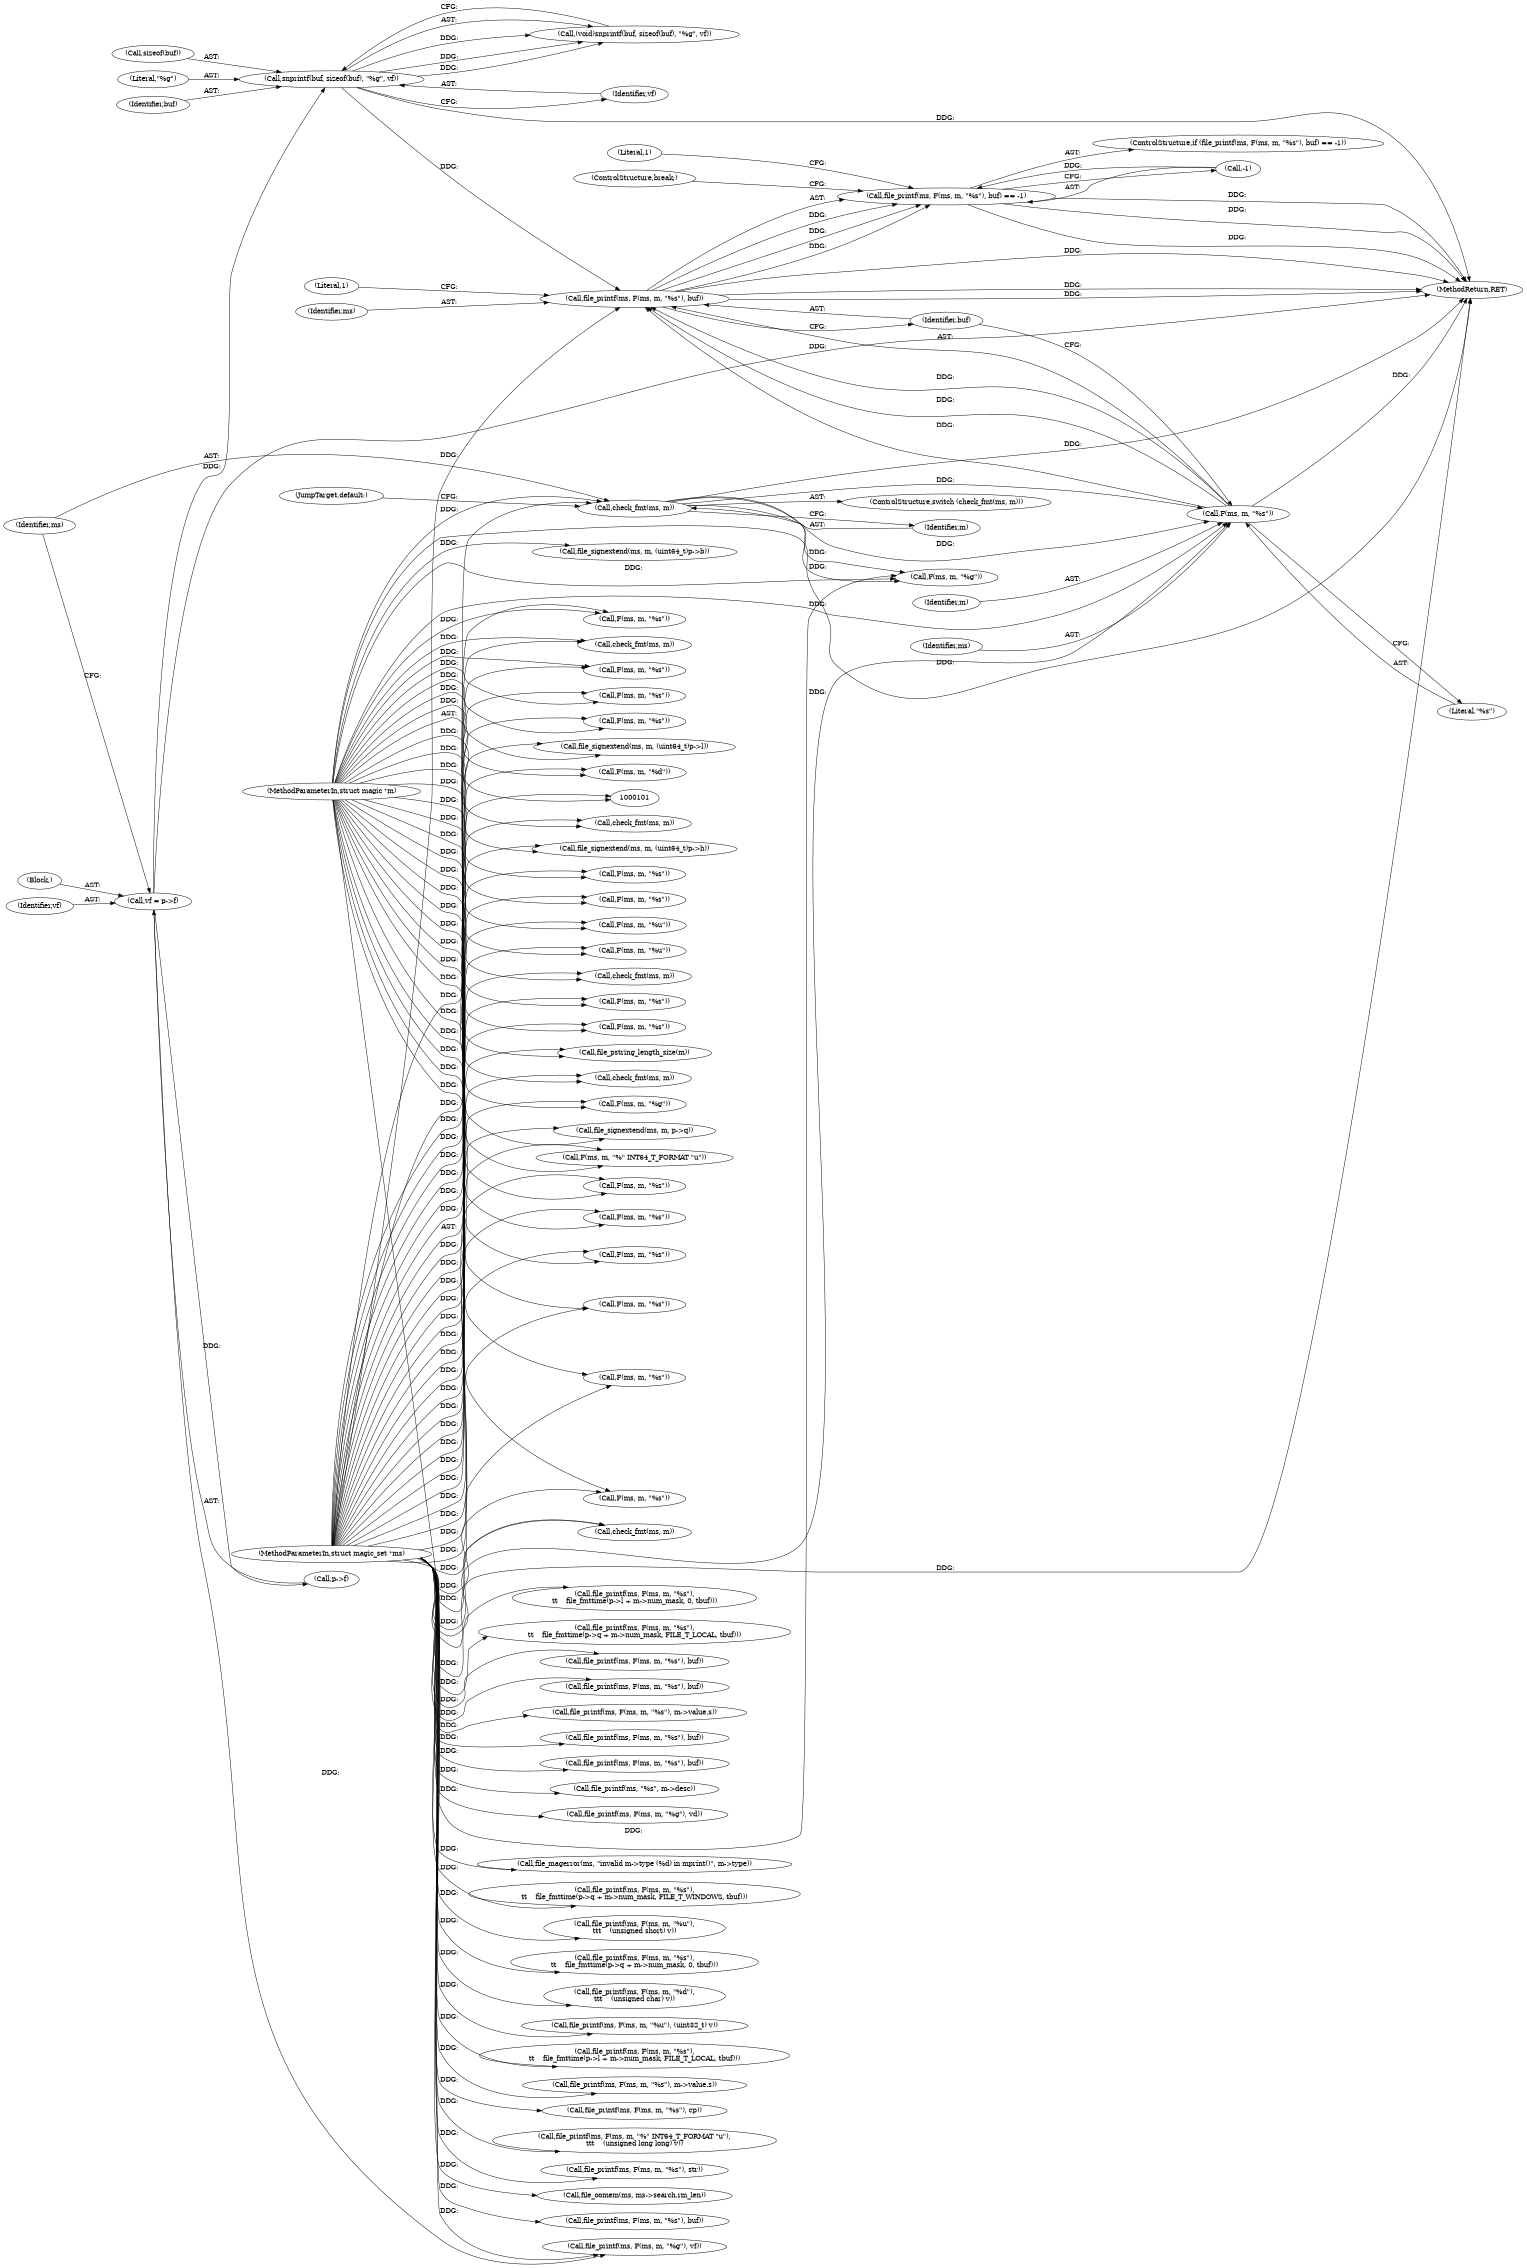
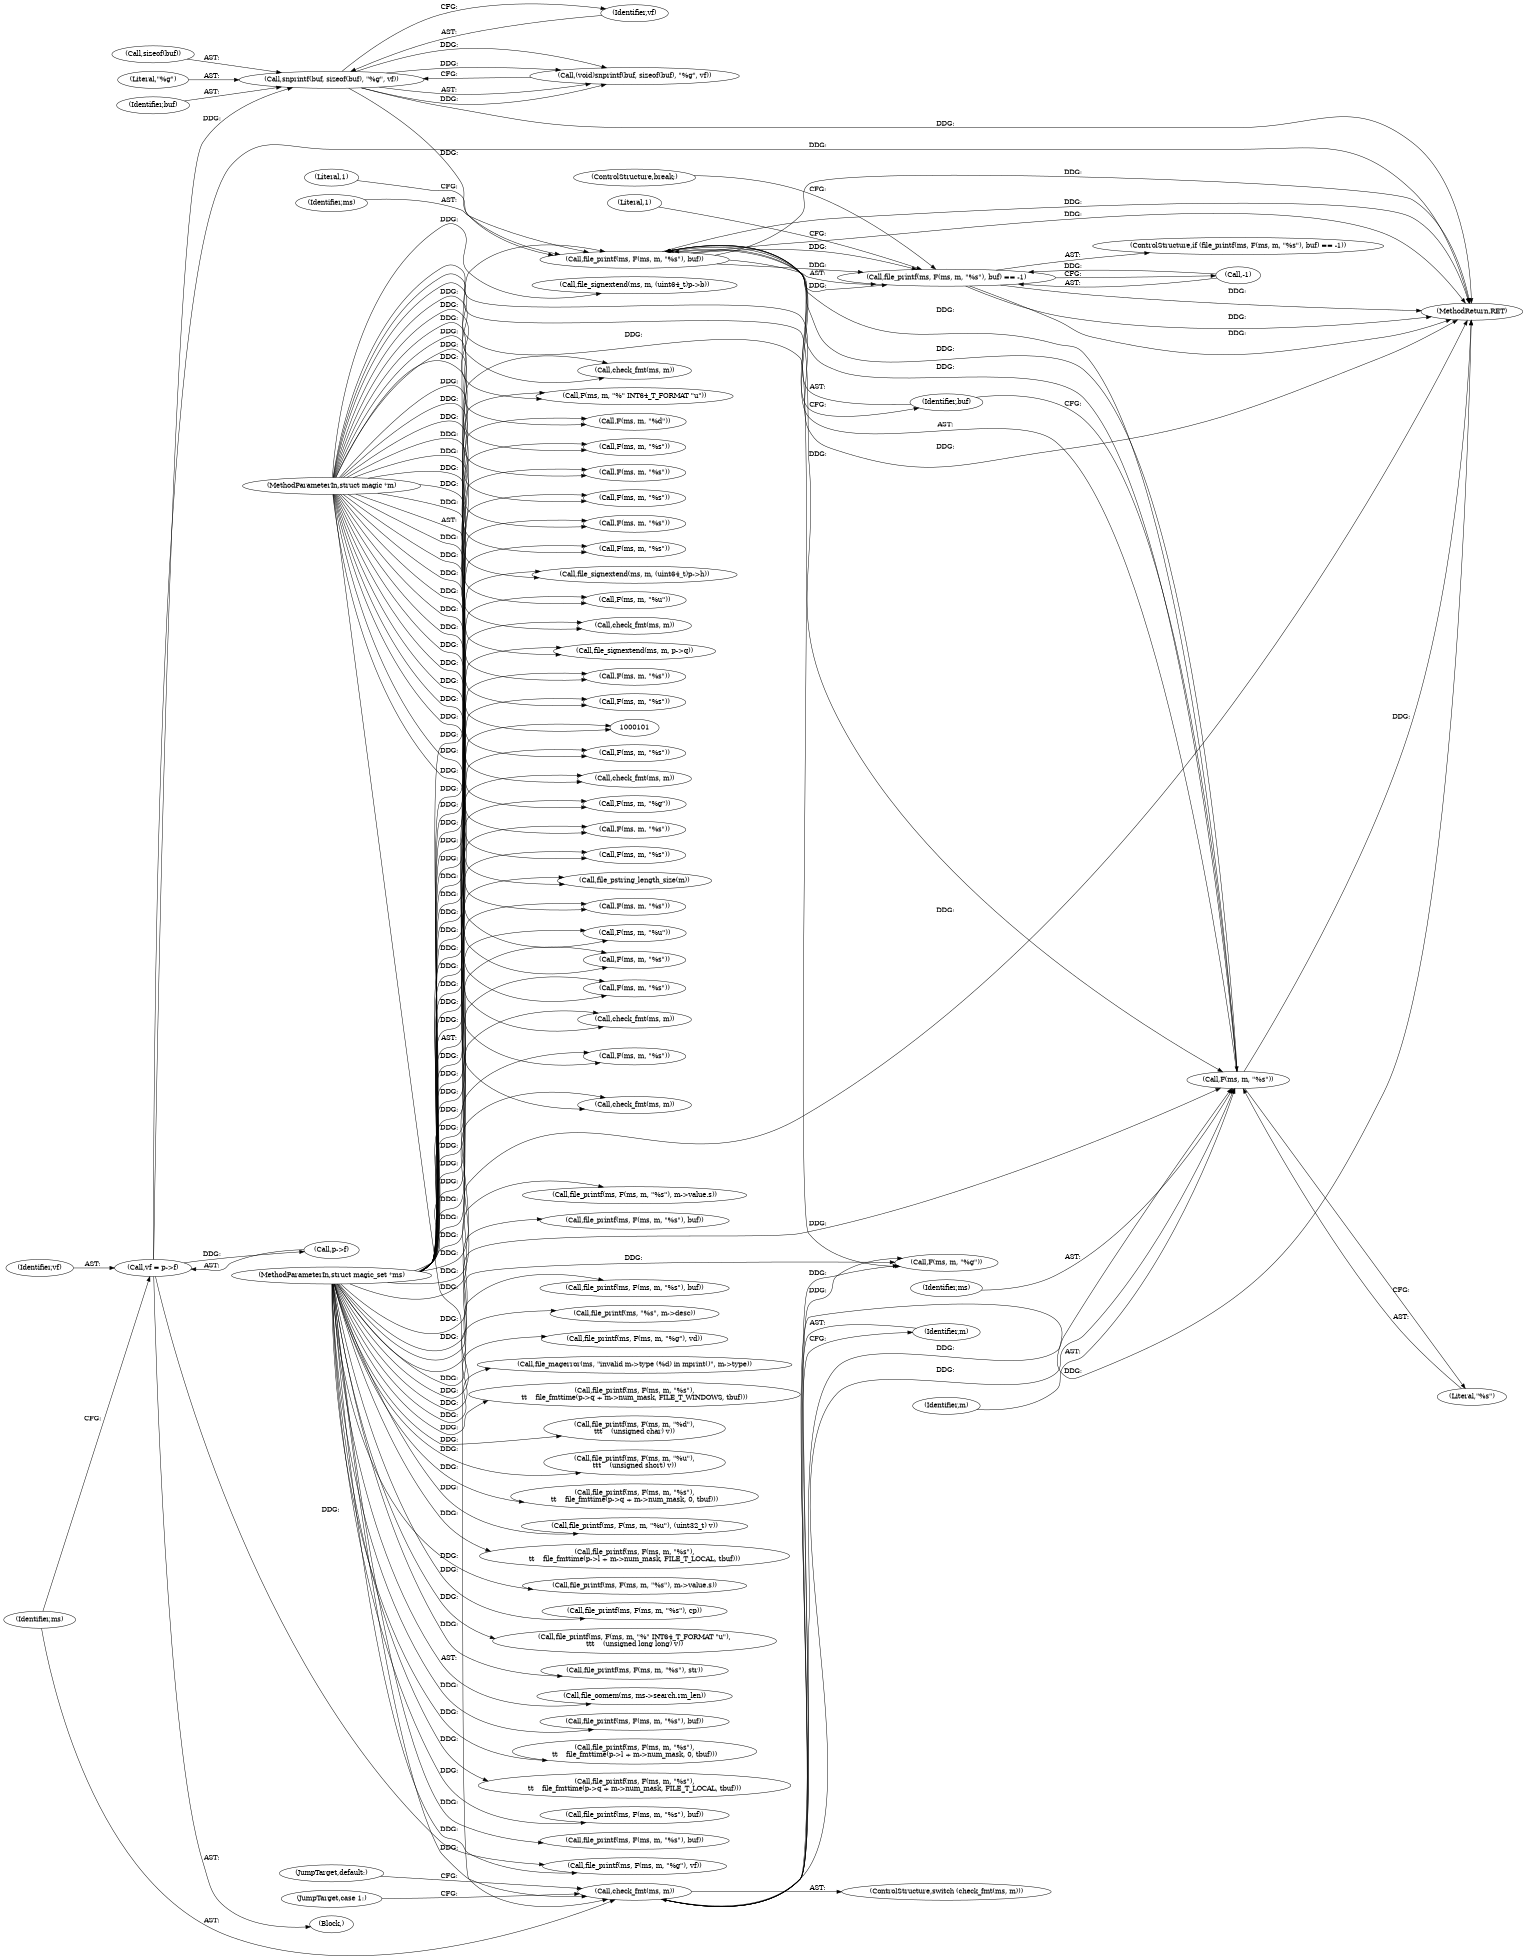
(635, 747) -> none
(89, 890) -> (171, 1638)
none -> (332, 1899)
(450, 2165) -> (450, 1658)
